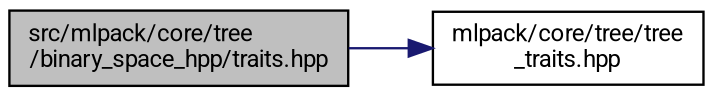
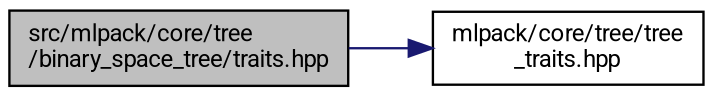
(179, 48) -> (179, 48)
